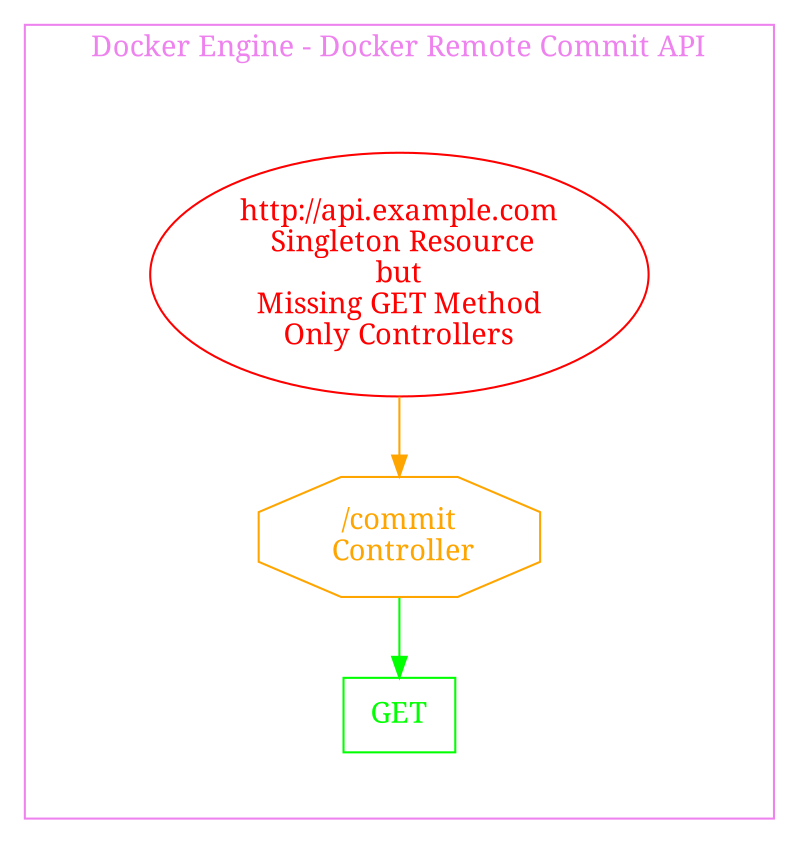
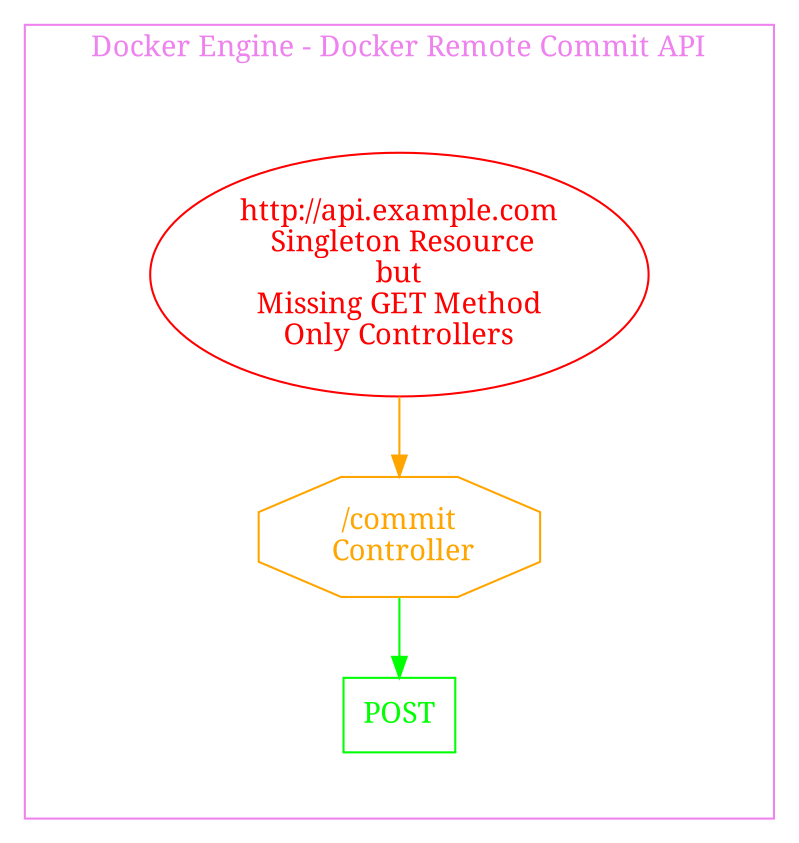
(399, 715) -> (399, 715)
